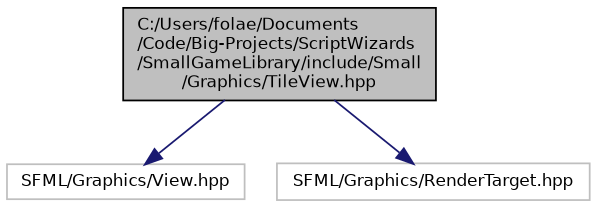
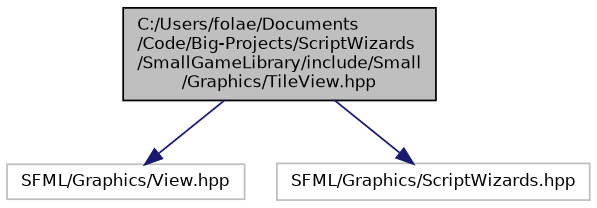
(433, 182) -> (433, 182)
